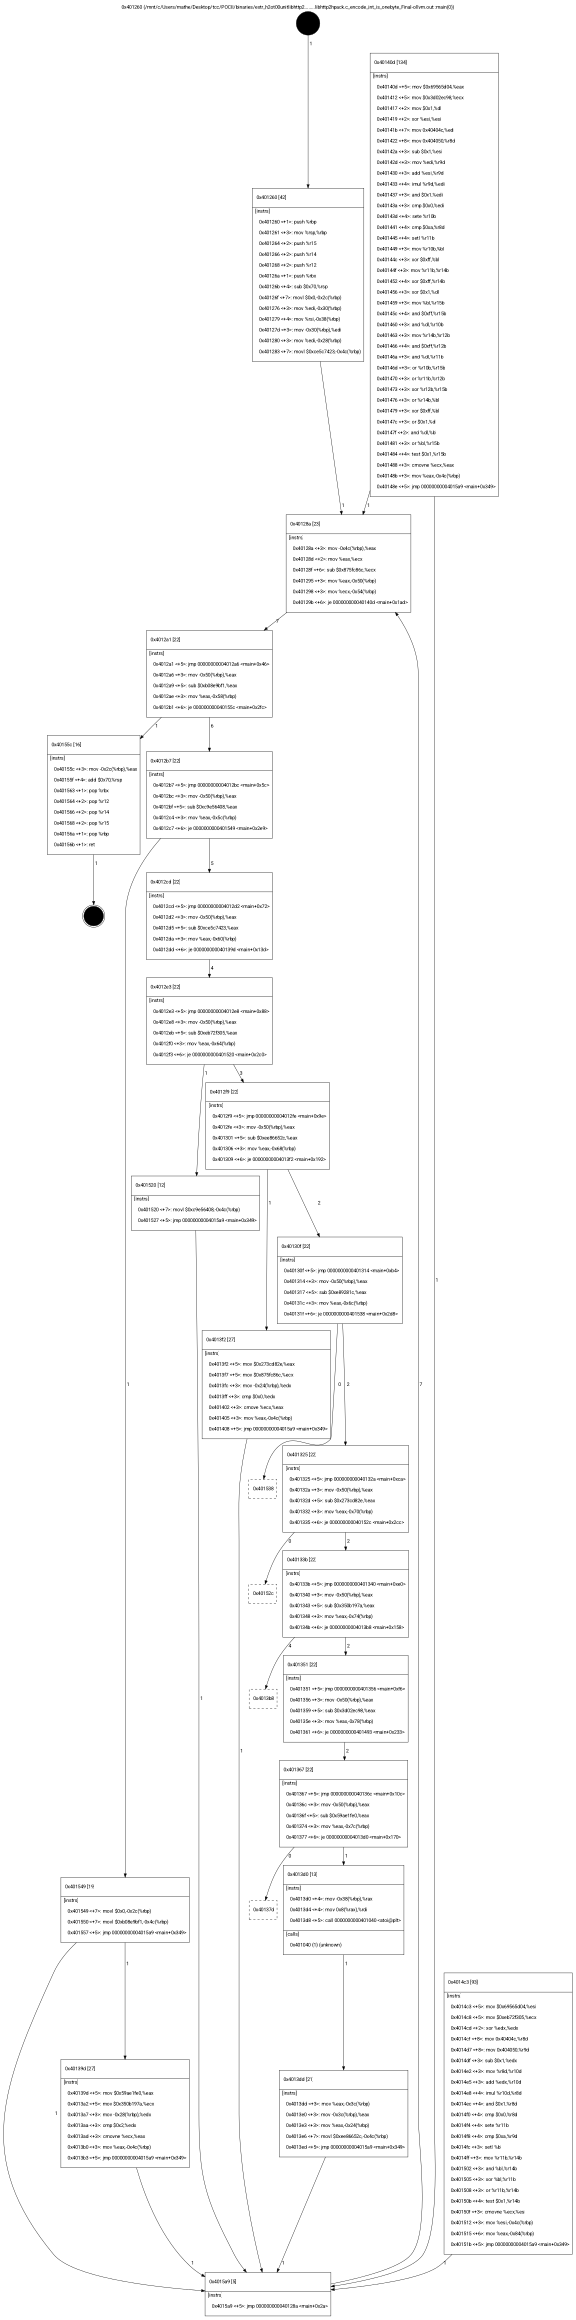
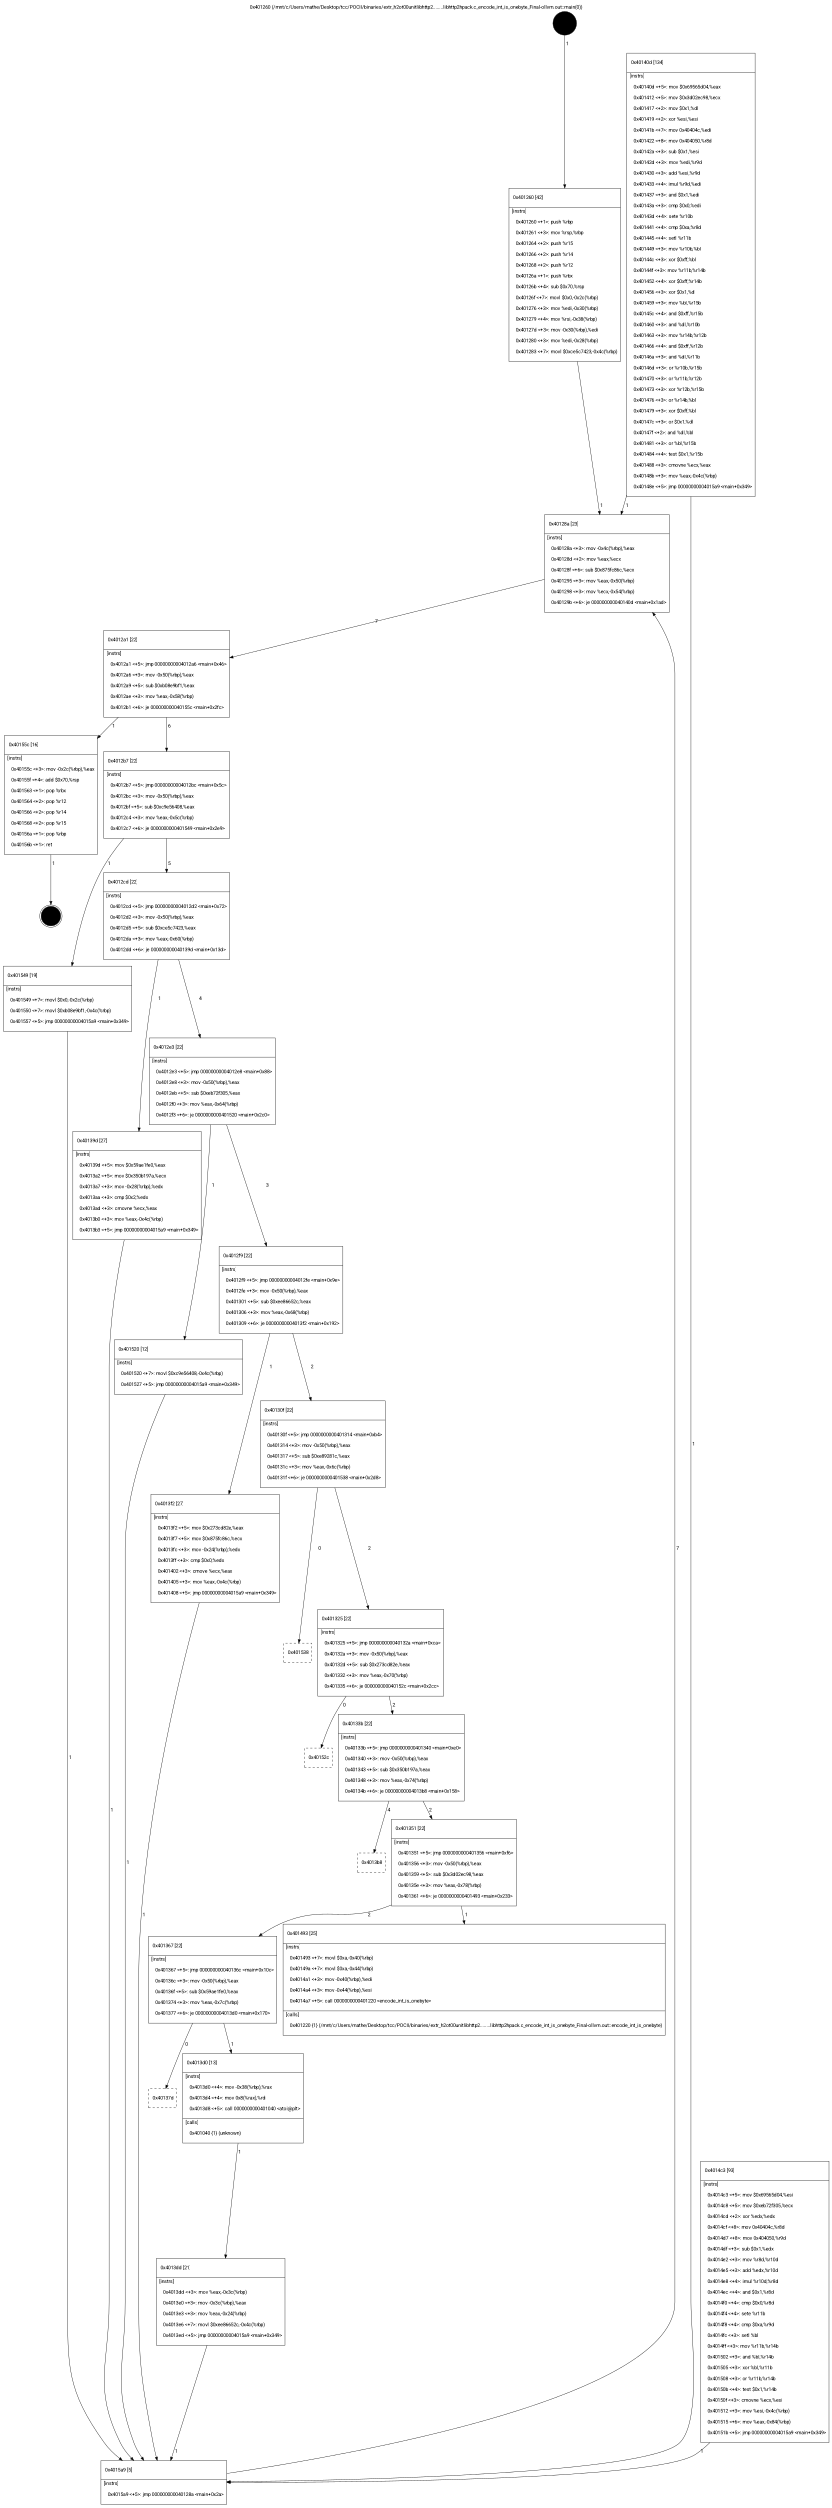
none -> (474, 1980)
(125, 1999) -> (145, 1043)
